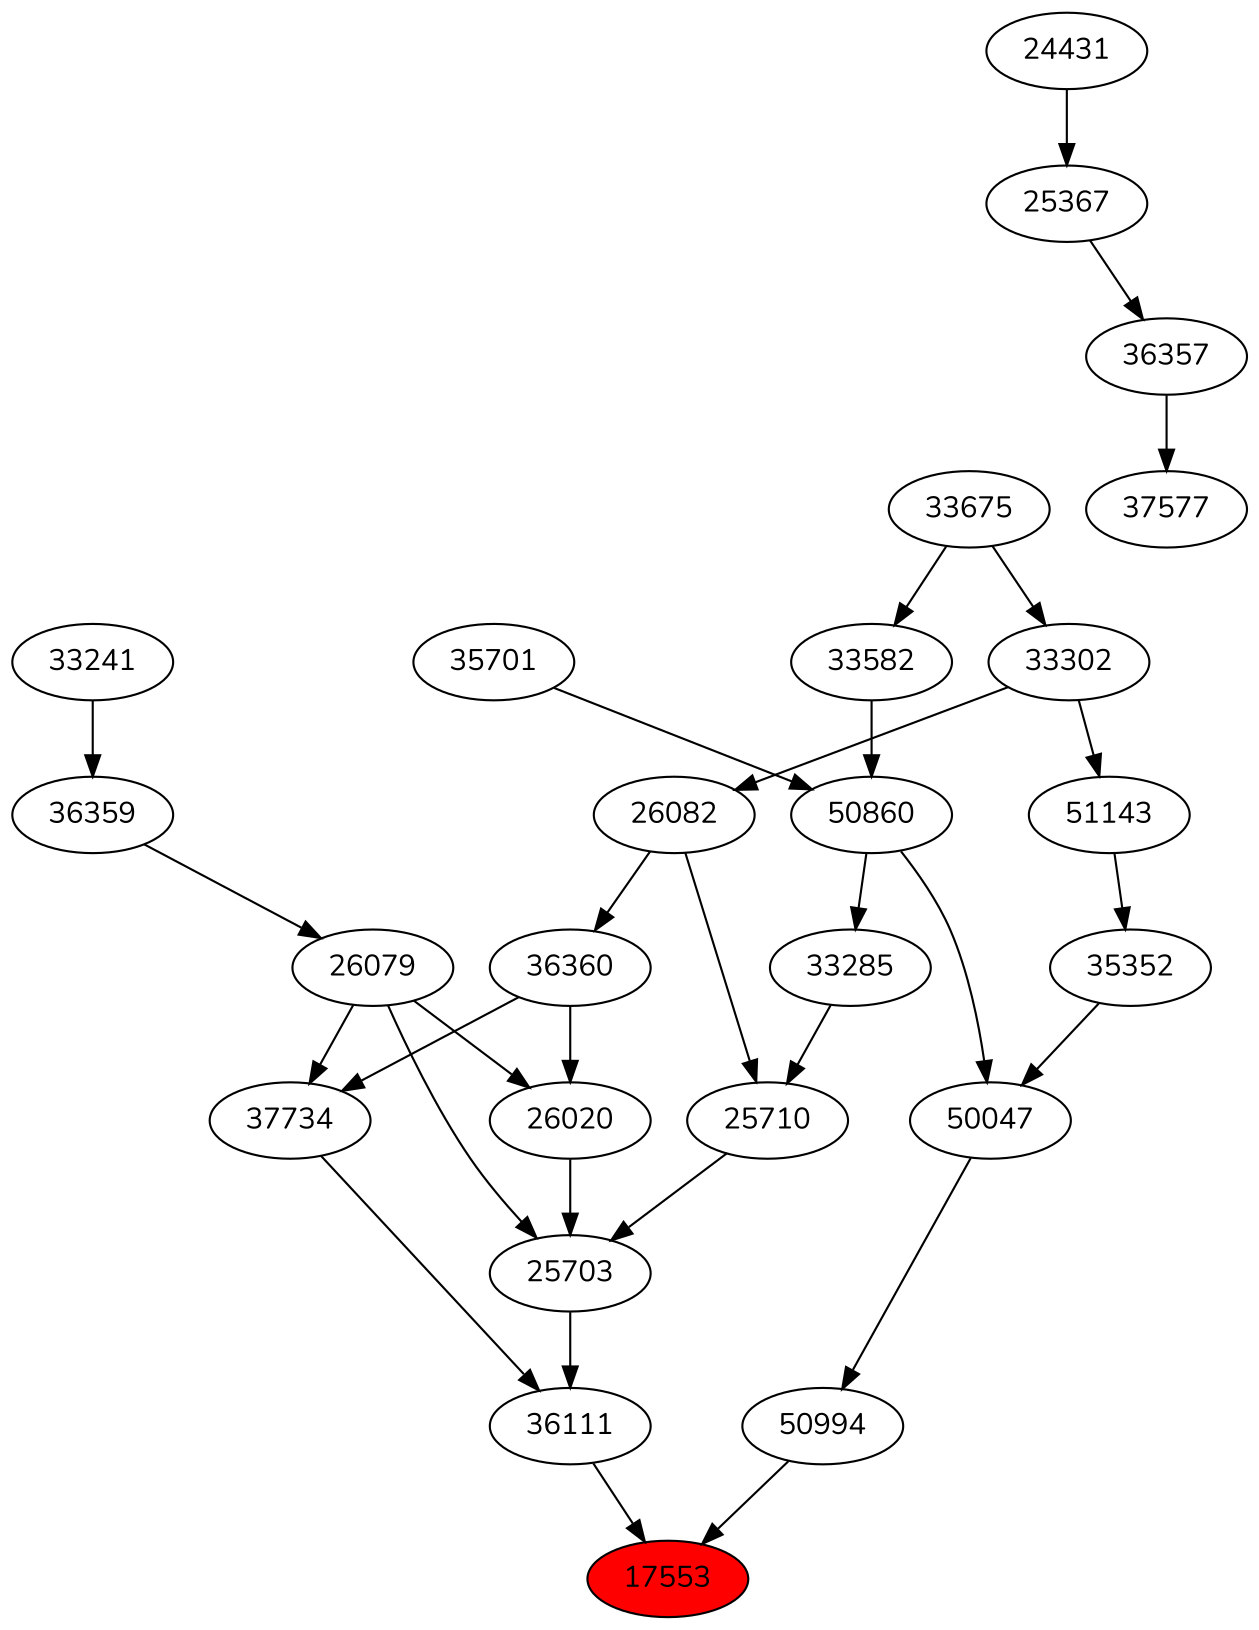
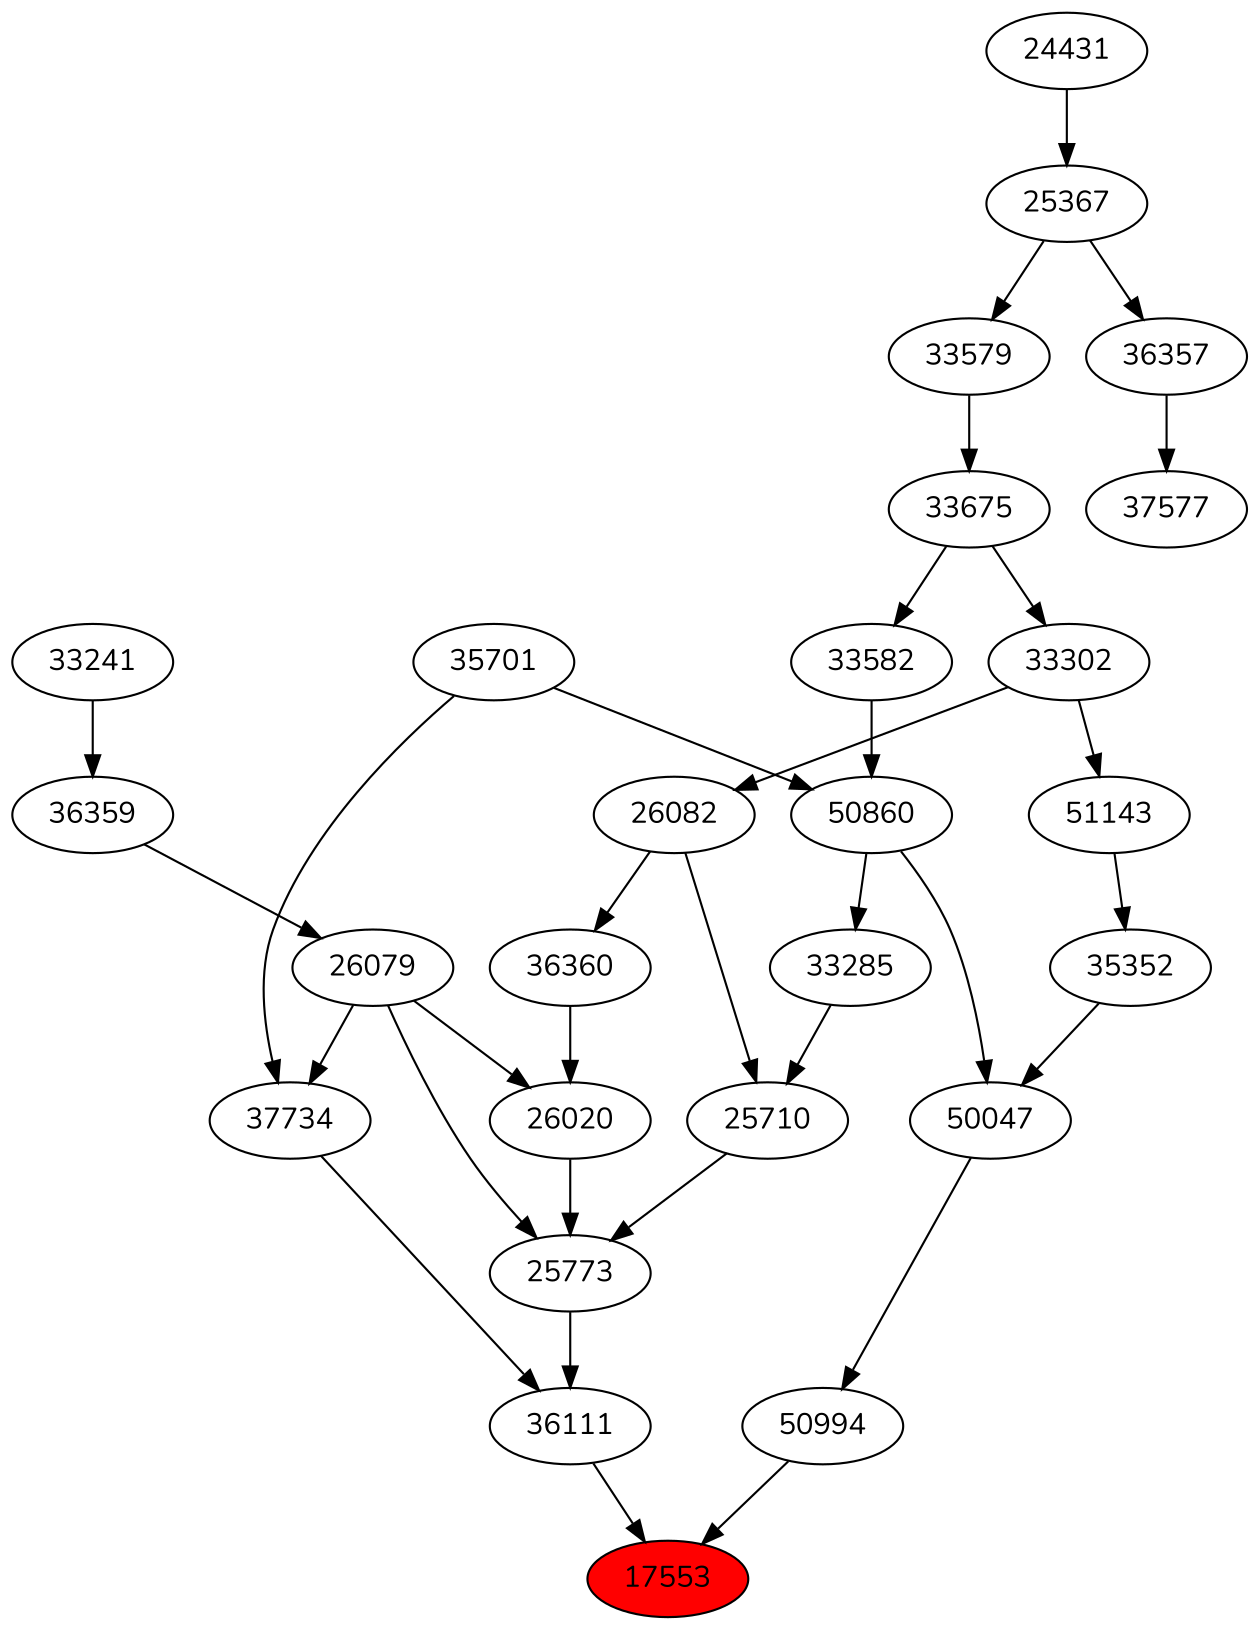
none -> (969, 357)
(440, 1039) -> (310, 856)
(570, 1273) -> (570, 1273)
